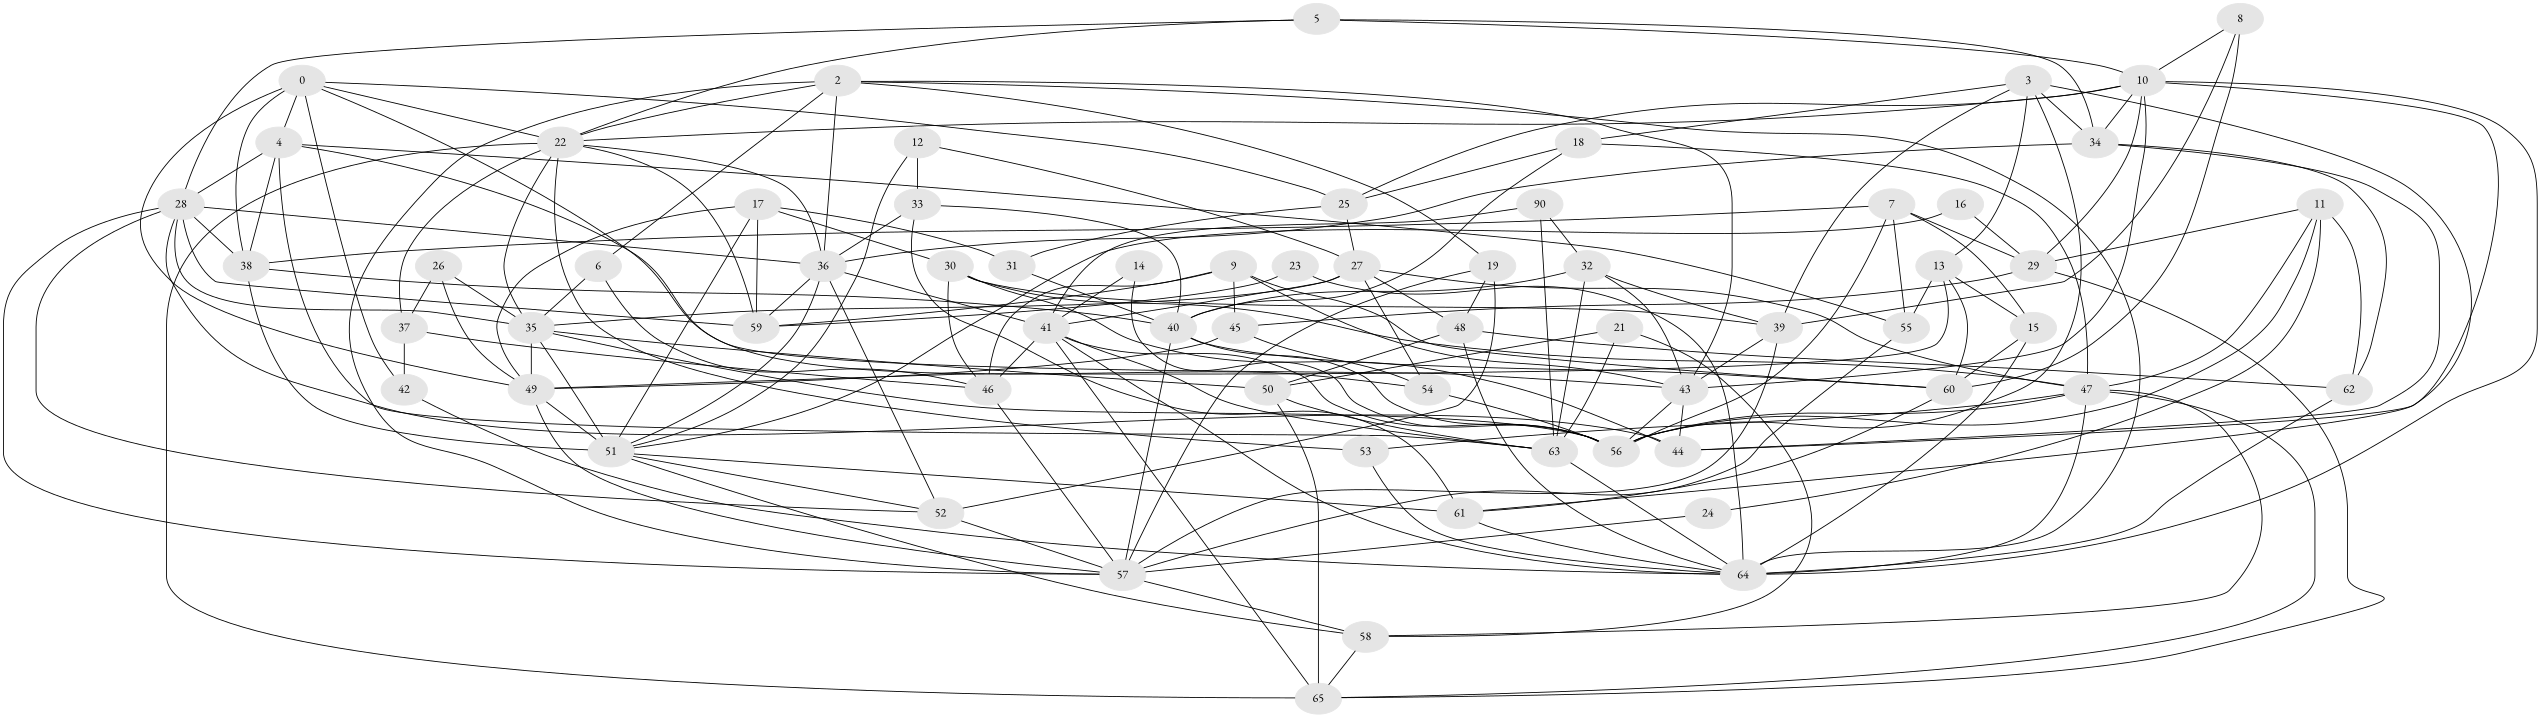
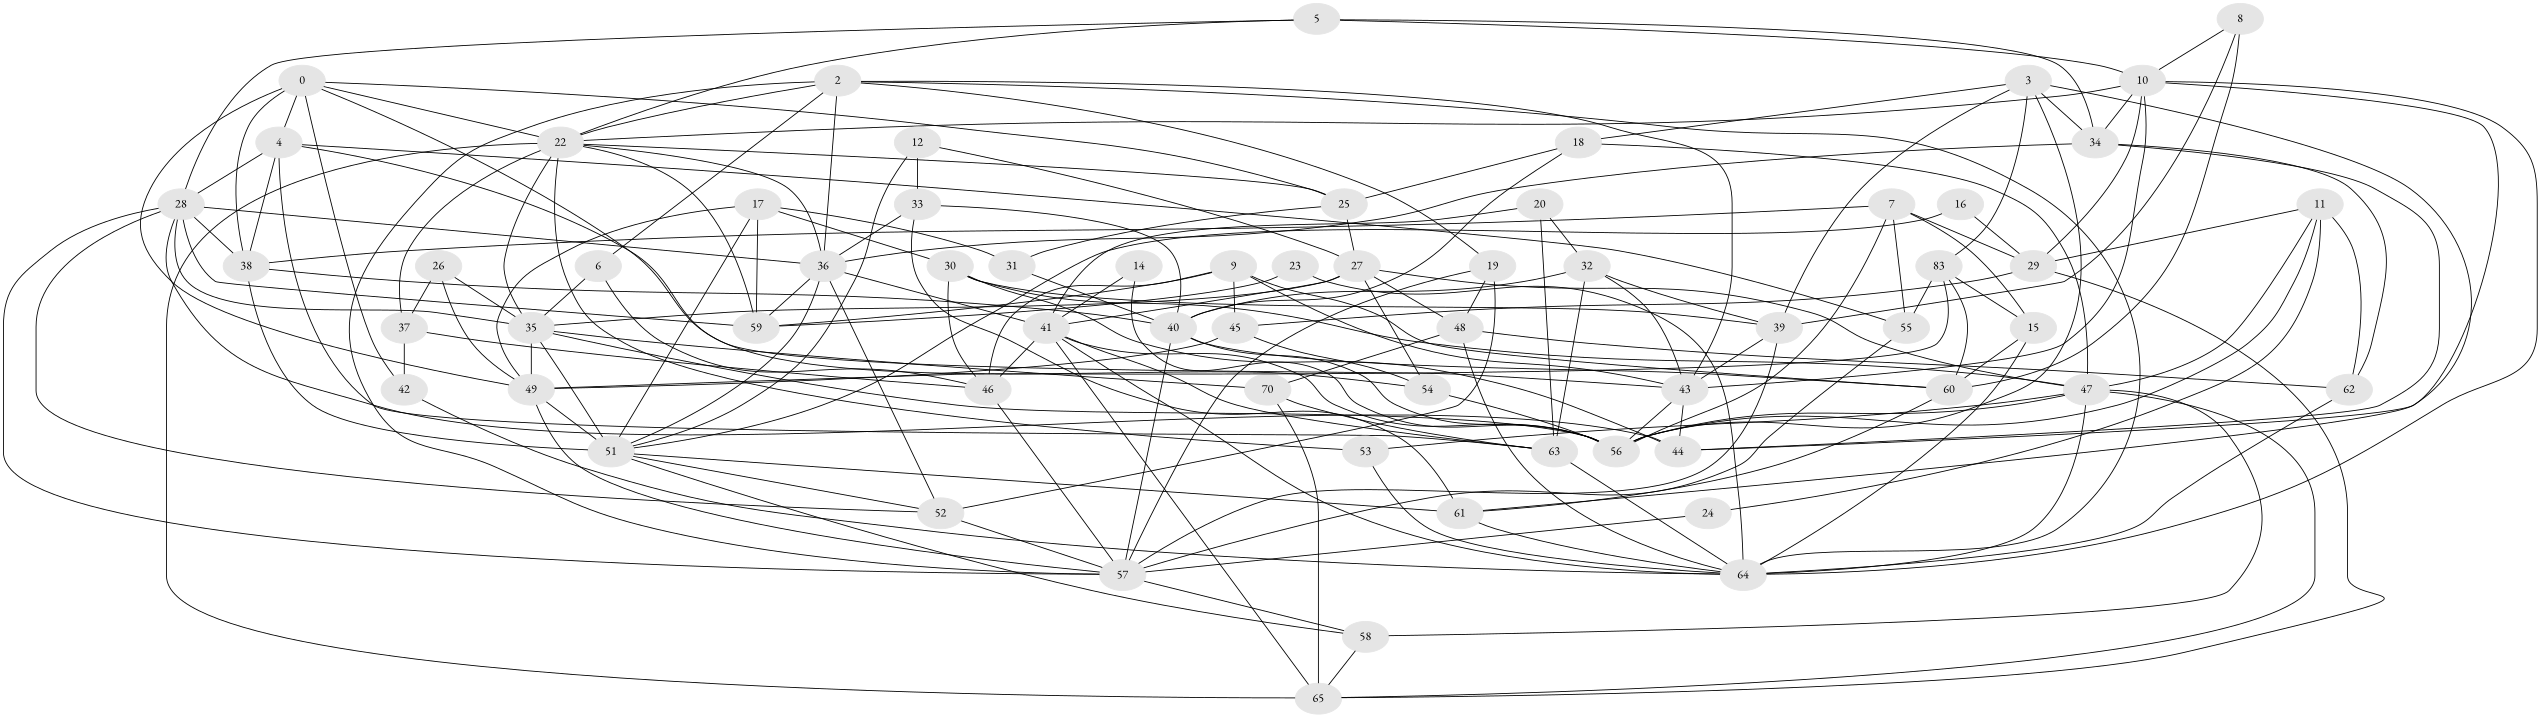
(1735, 104) -> (956, 162)
(1540, 204) -> (1540, 204)
(1939, 266) -> (1939, 266)
(1620, 328) -> none
(1268, 390) -> (1268, 390)
